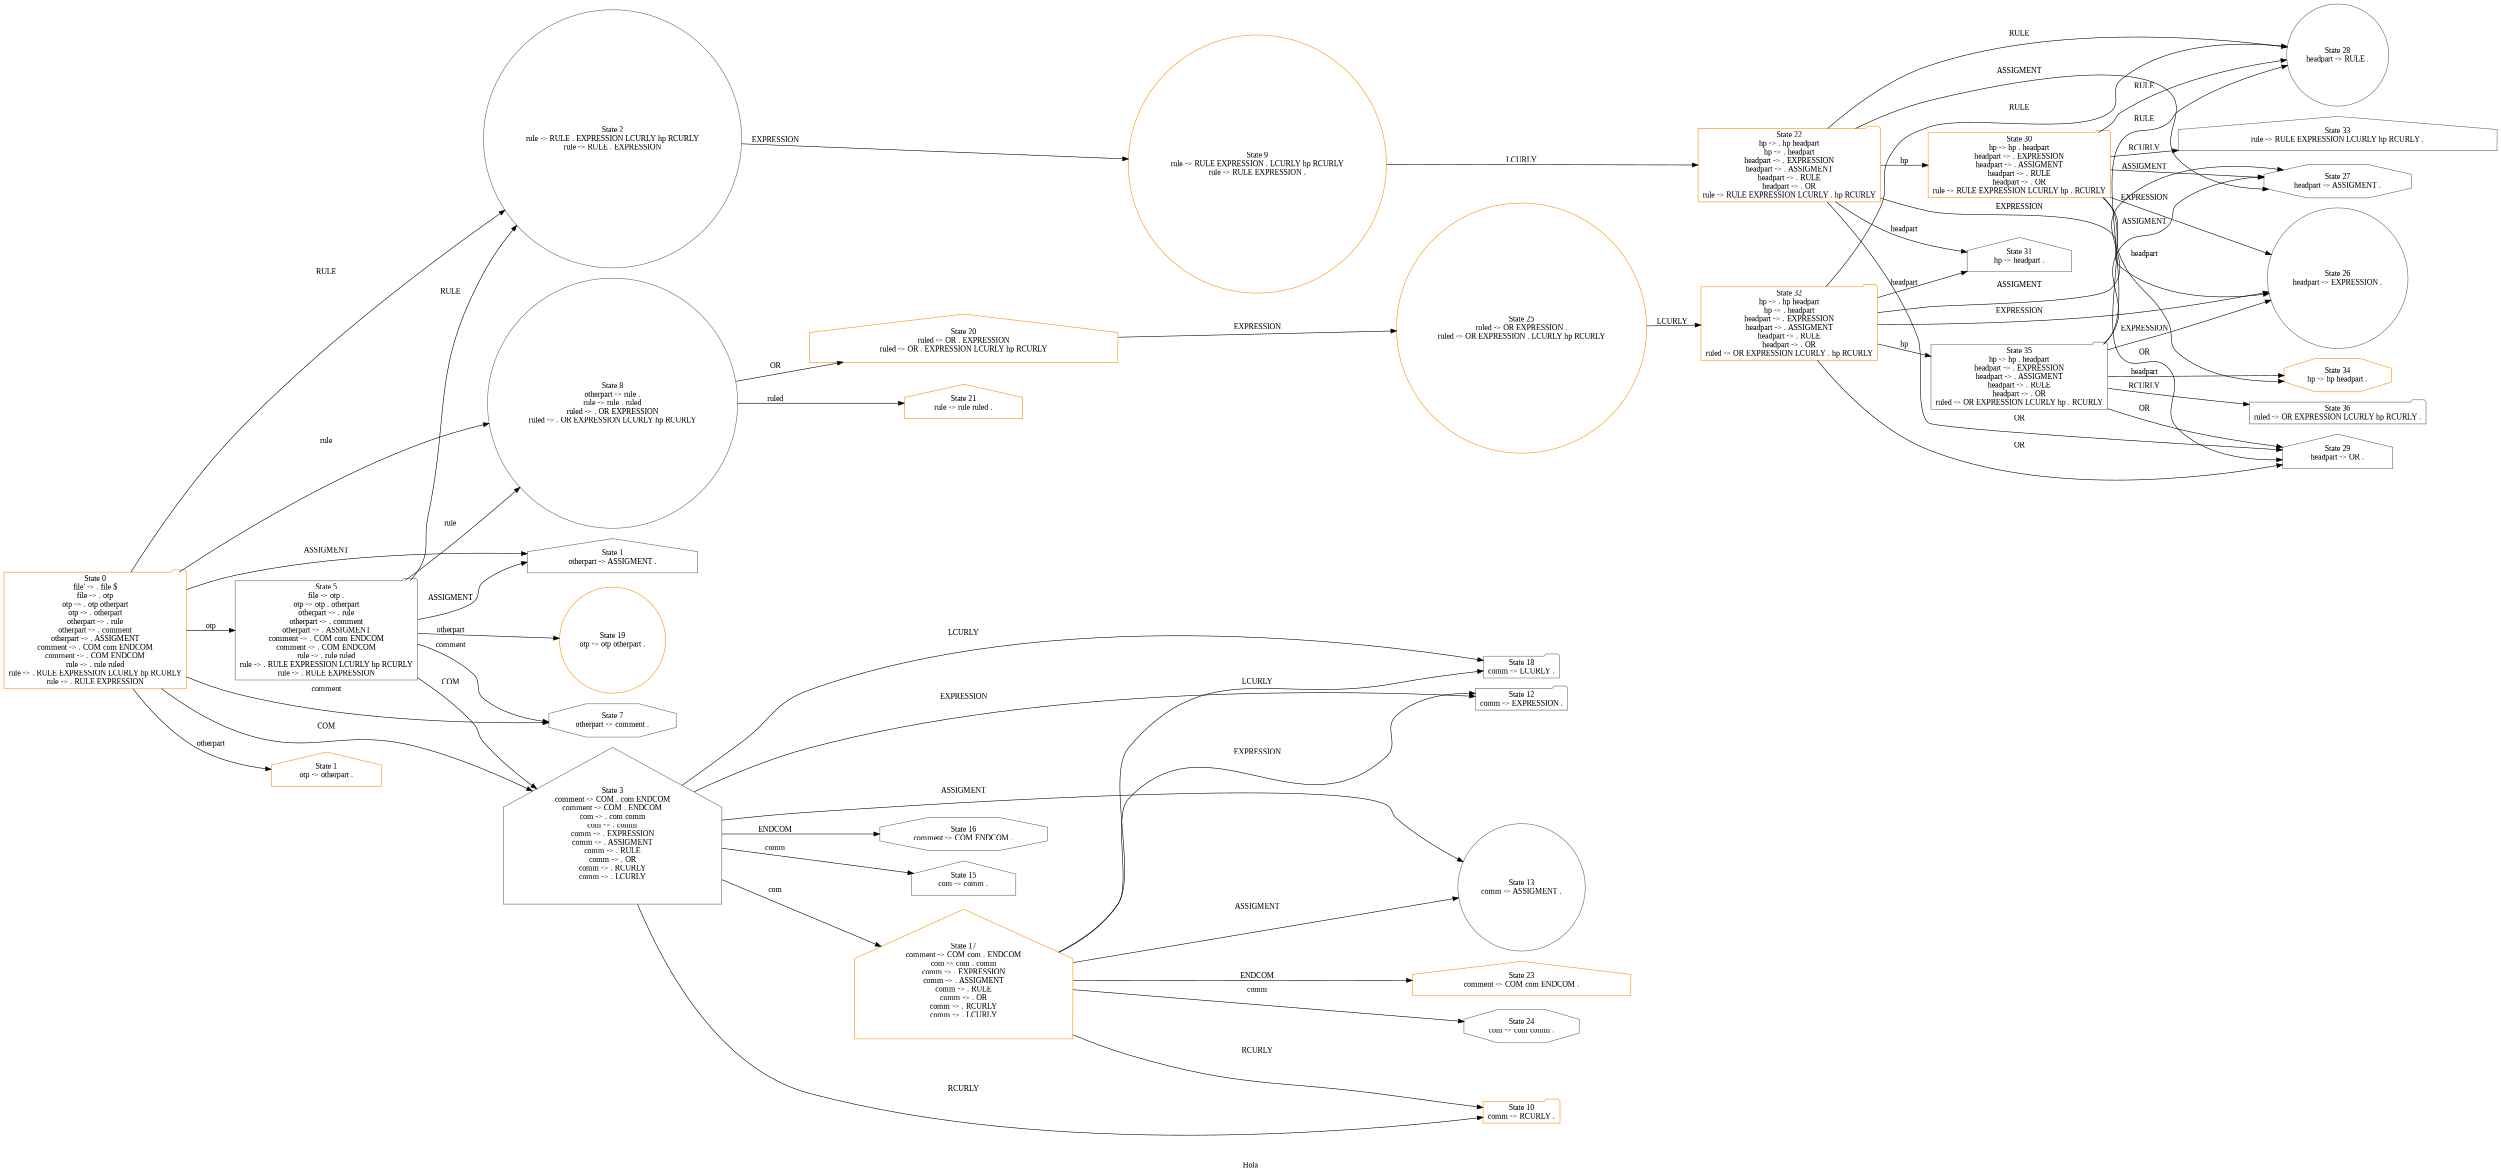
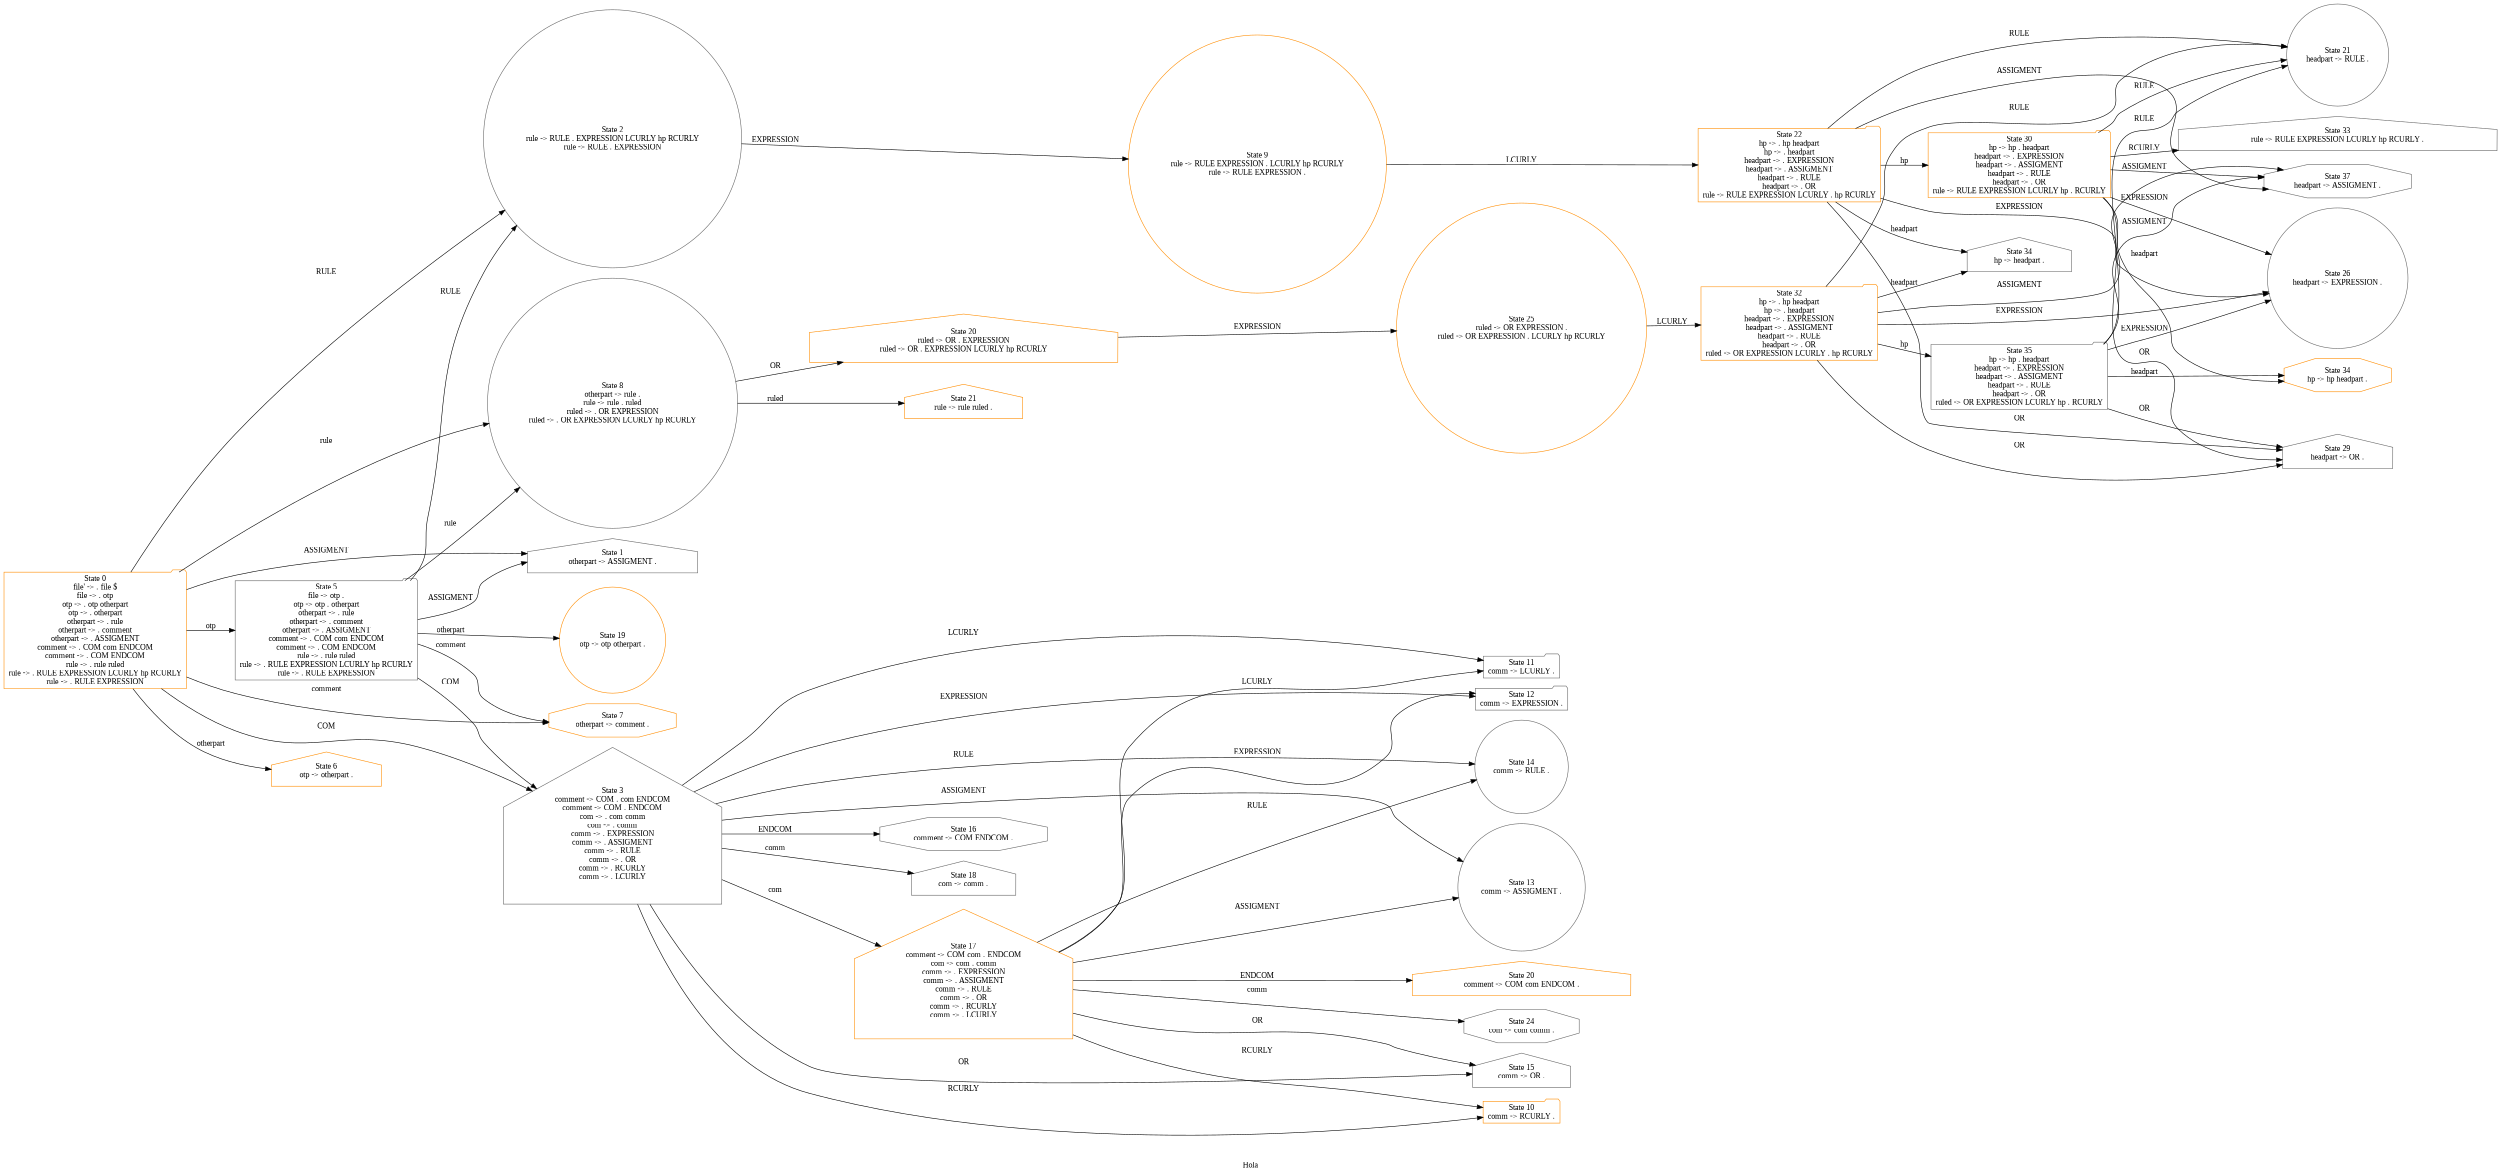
(2338, 55) -> (2338, 55)
(2338, 181) -> (2338, 181)
(2019, 256) -> (2019, 256)
(2338, 413) -> none
(1522, 667) -> (1522, 667)
(613, 720) -> (613, 720)
none -> (1522, 767)
(326, 771) -> (326, 771)
(964, 880) -> (964, 880)
(1522, 980) -> (1522, 980)
none -> (1522, 1072)
